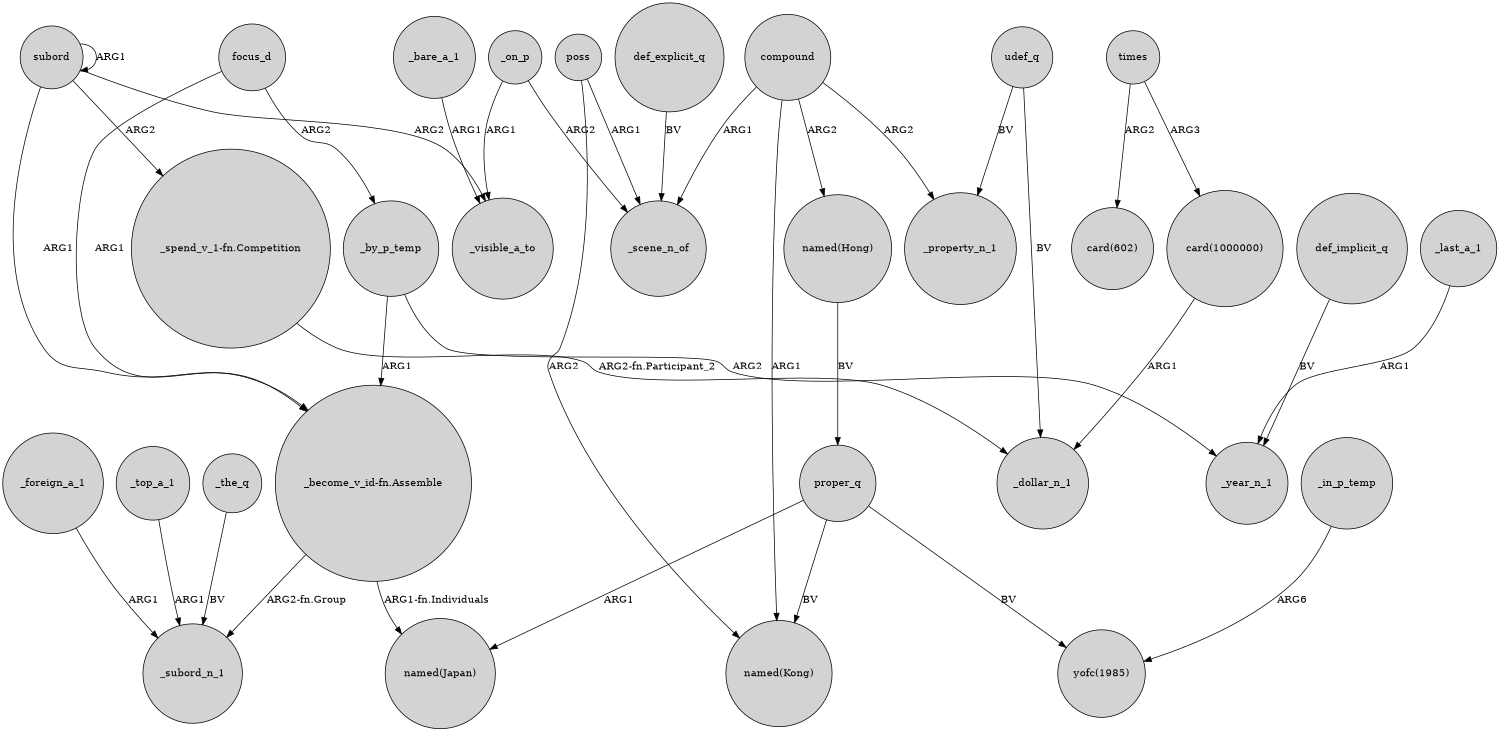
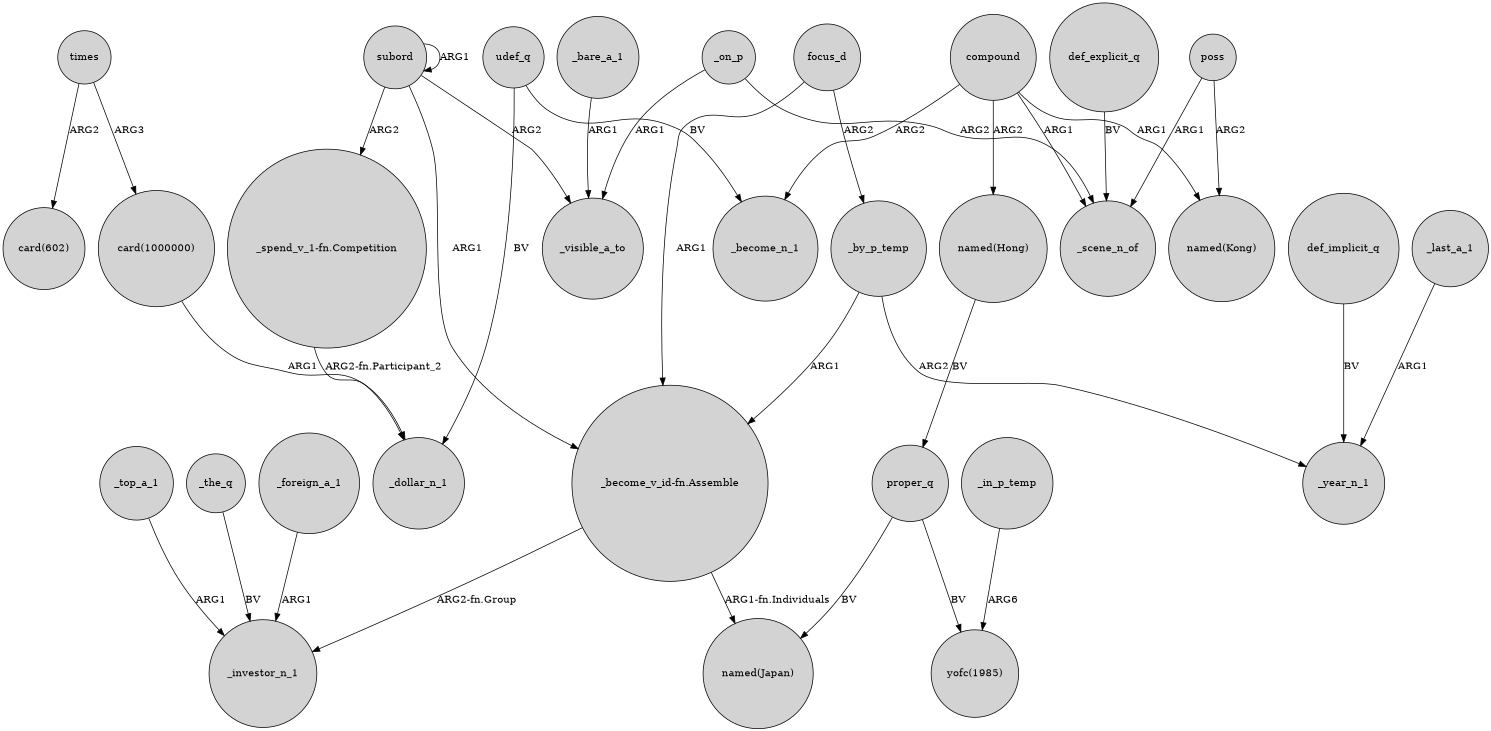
(960, 249) -> (766, 249)
(812, 568) -> none
(619, 600) -> (849, 600)
(193, 674) -> (263, 674)
